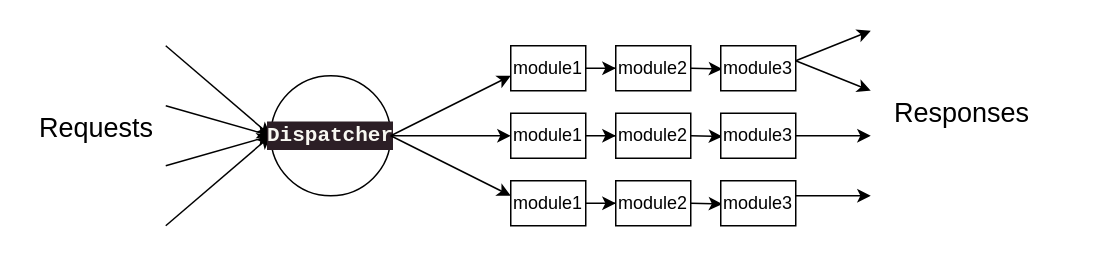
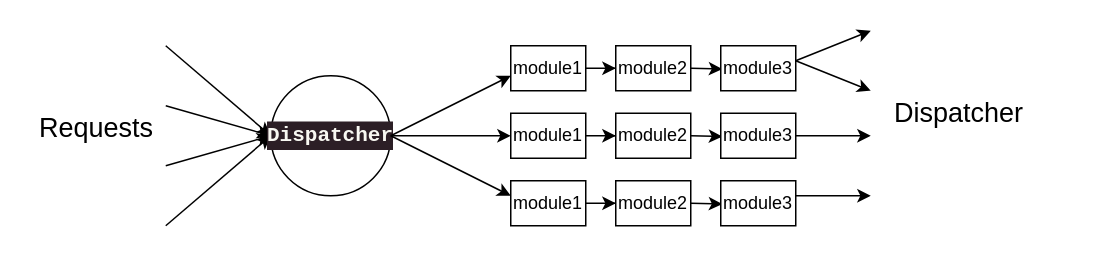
(940, 113) -> (943, 113)
